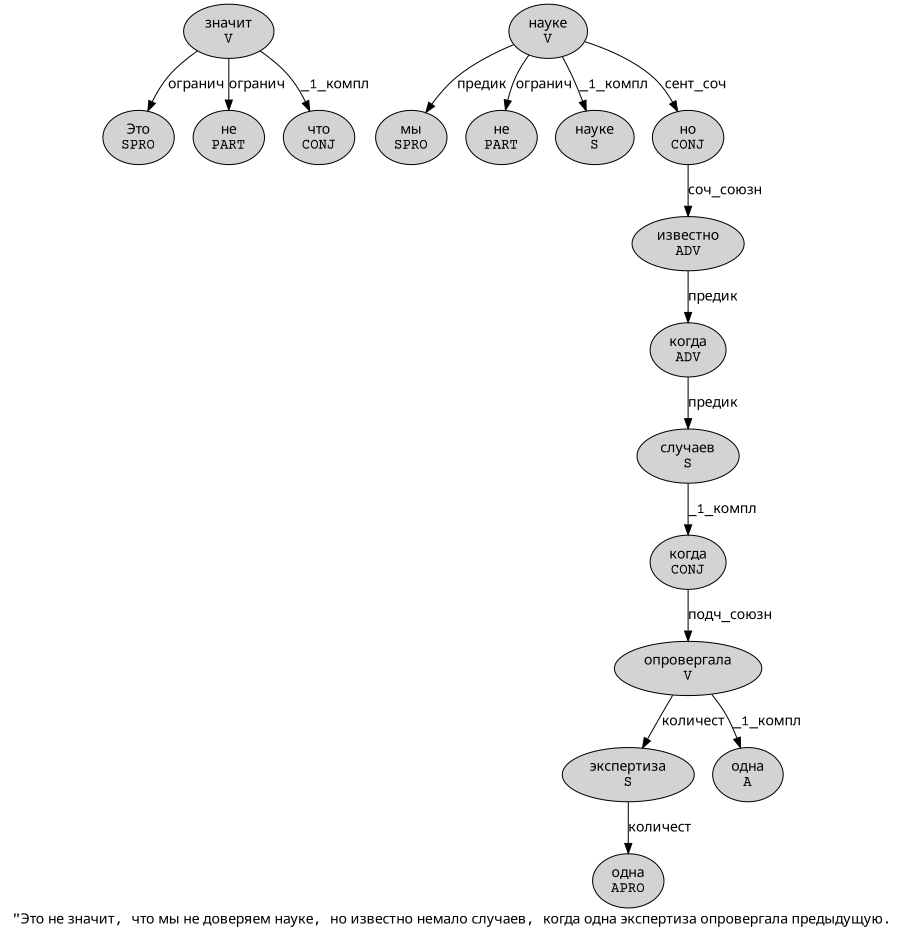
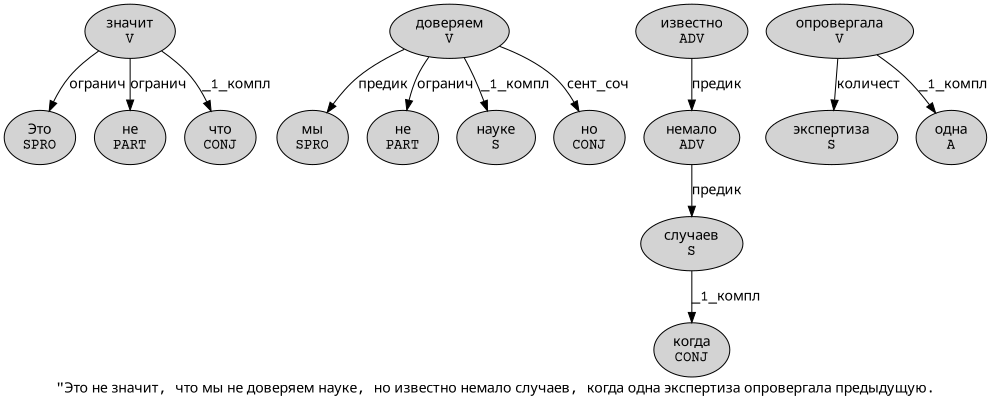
(548, 31) -> (450, 31)
(688, 185) -> none
(688, 350) -> (692, 137)
(688, 610) -> none
(628, 881) -> none
